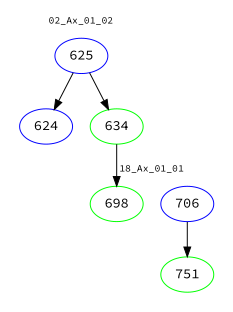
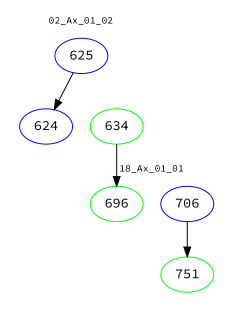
(97, 87) -> none
(117, 204) -> (117, 204)
